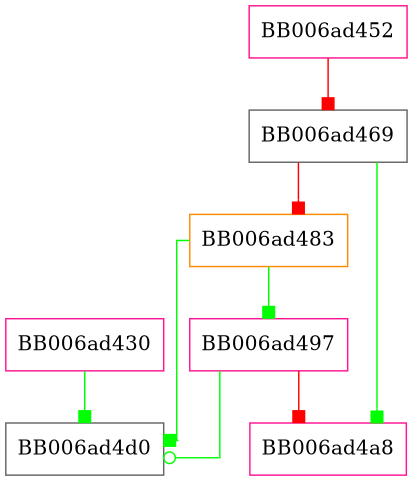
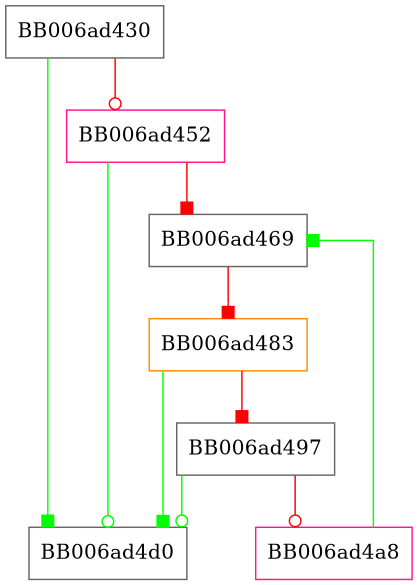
none -> (115, 78)
(269, 285) -> (242, 390)
(377, 285) -> (373, 358)
none -> (108, 339)
(85, 345) -> (85, 32)
(269, 345) -> (256, 449)
(299, 389) -> (295, 495)
